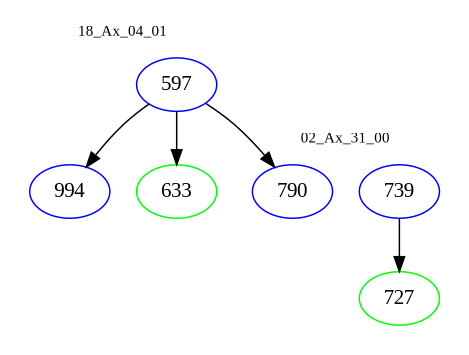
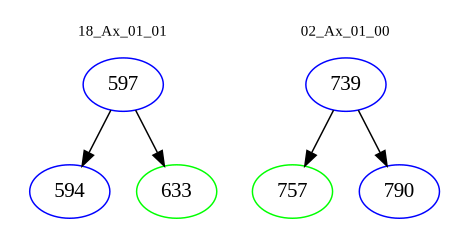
(123, 32) -> (123, 32)
(250, 139) -> (369, 131)
(346, 139) -> (346, 32)
(70, 192) -> (70, 192)
(399, 298) -> (292, 192)
